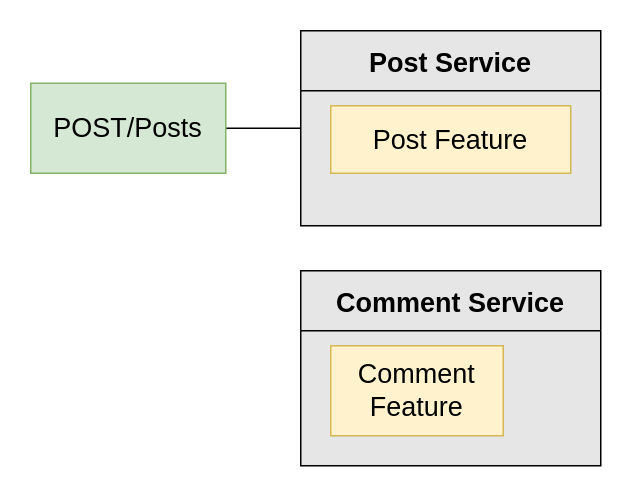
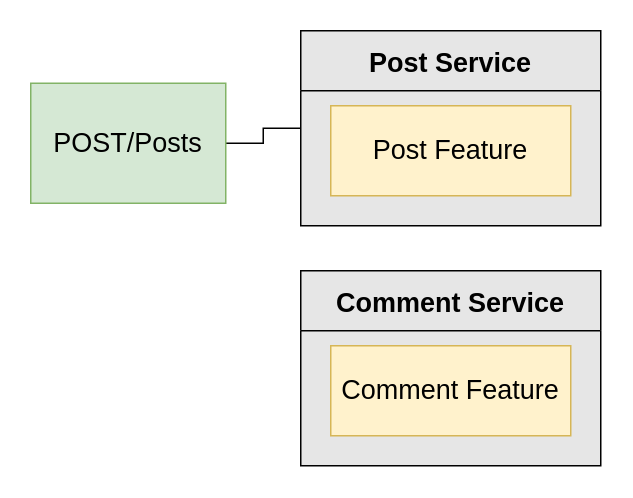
(128, 128) -> (128, 143)
(451, 140) -> (451, 151)
(417, 391) -> (451, 391)
